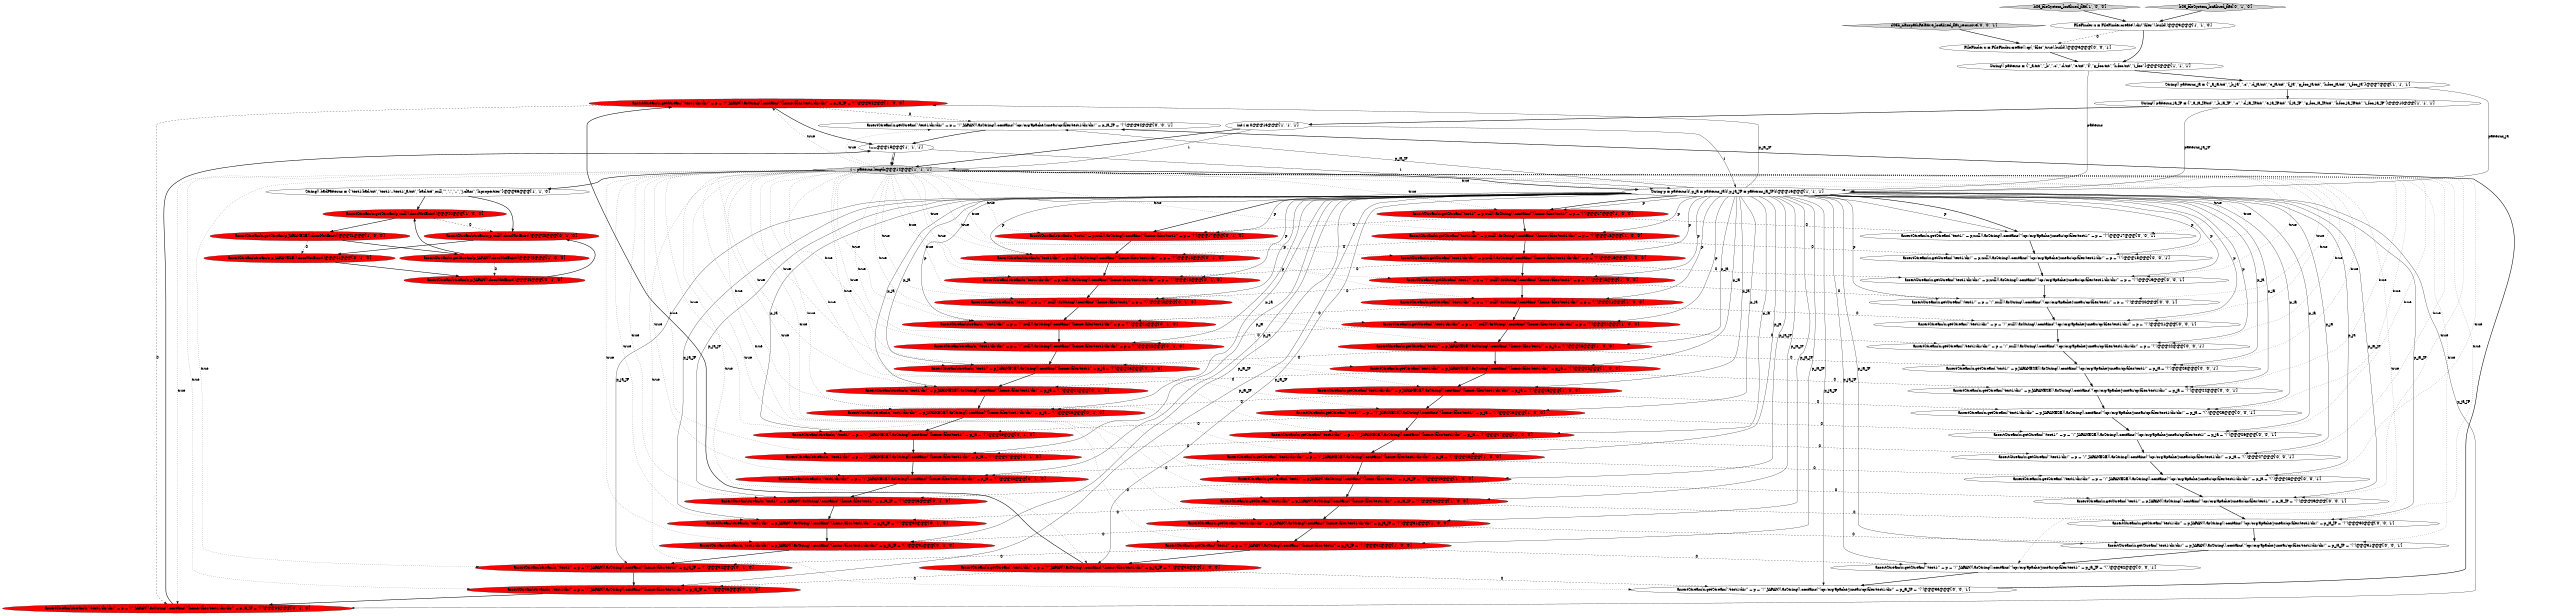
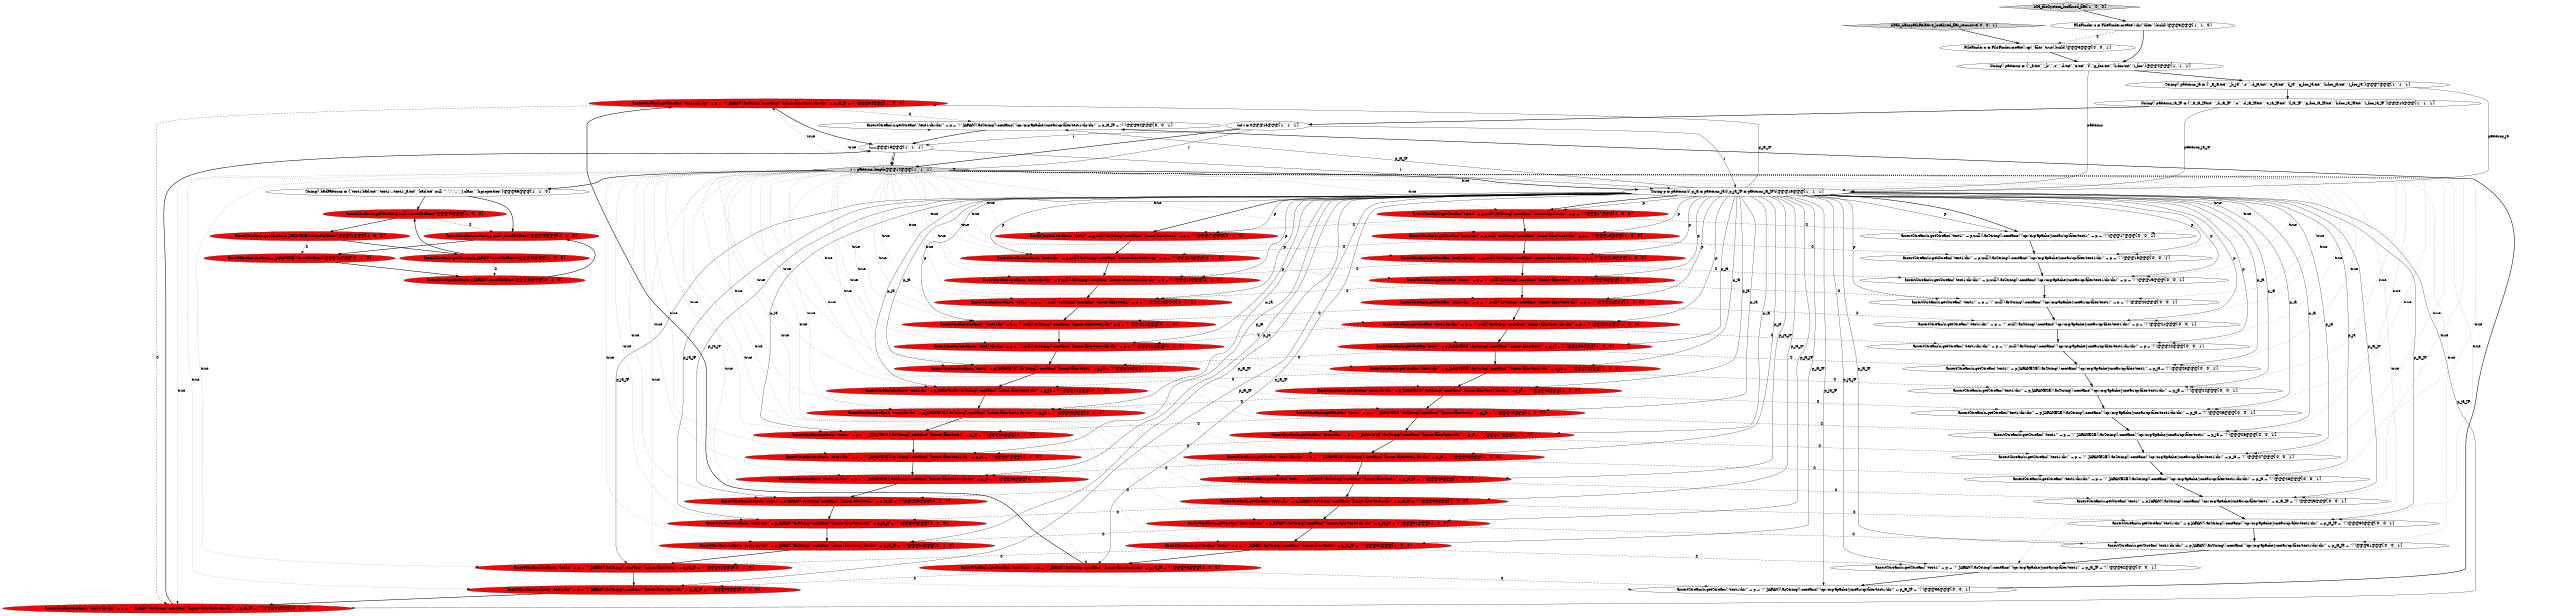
(2215, 7) -> none
none -> (1084, 134)
